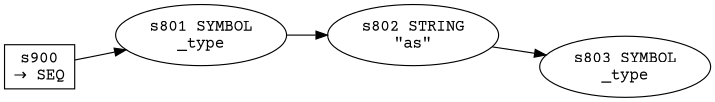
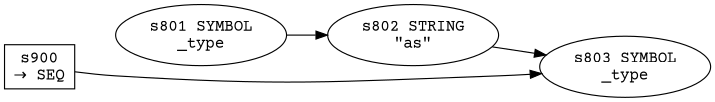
(95, 56) -> (302, 82)
